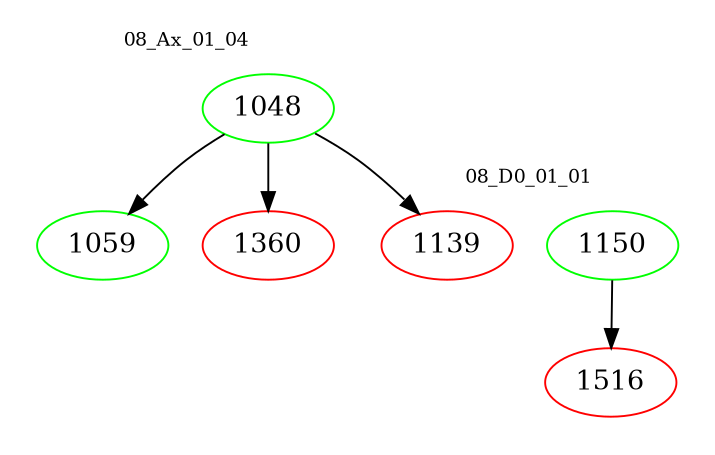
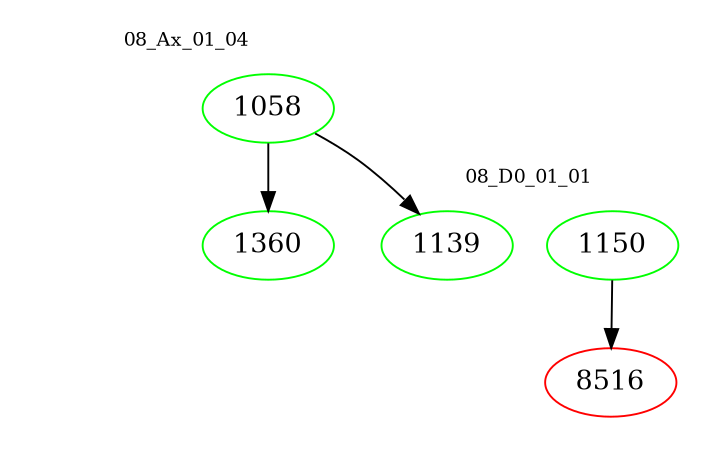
(268, 108) -> (268, 108)
(103, 245) -> none
(268, 245) -> (268, 245)
(447, 245) -> (447, 245)
(611, 382) -> (611, 382)
